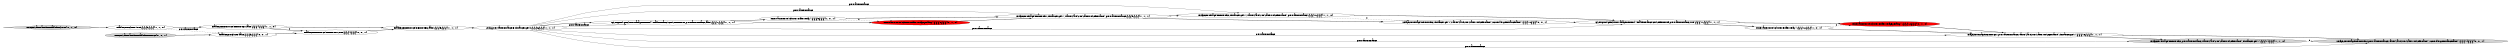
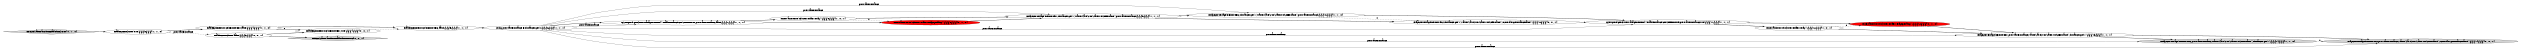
(380, 30) -> (386, 29)
(141, 35) -> (338, 38)
(193, 35) -> (287, 37)
